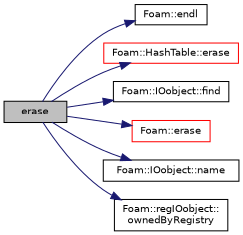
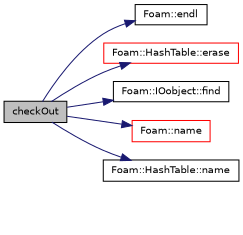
(35, 112) -> (35, 112)
(171, 131) -> (171, 131)
(171, 171) -> (171, 171)
(171, 215) -> none
